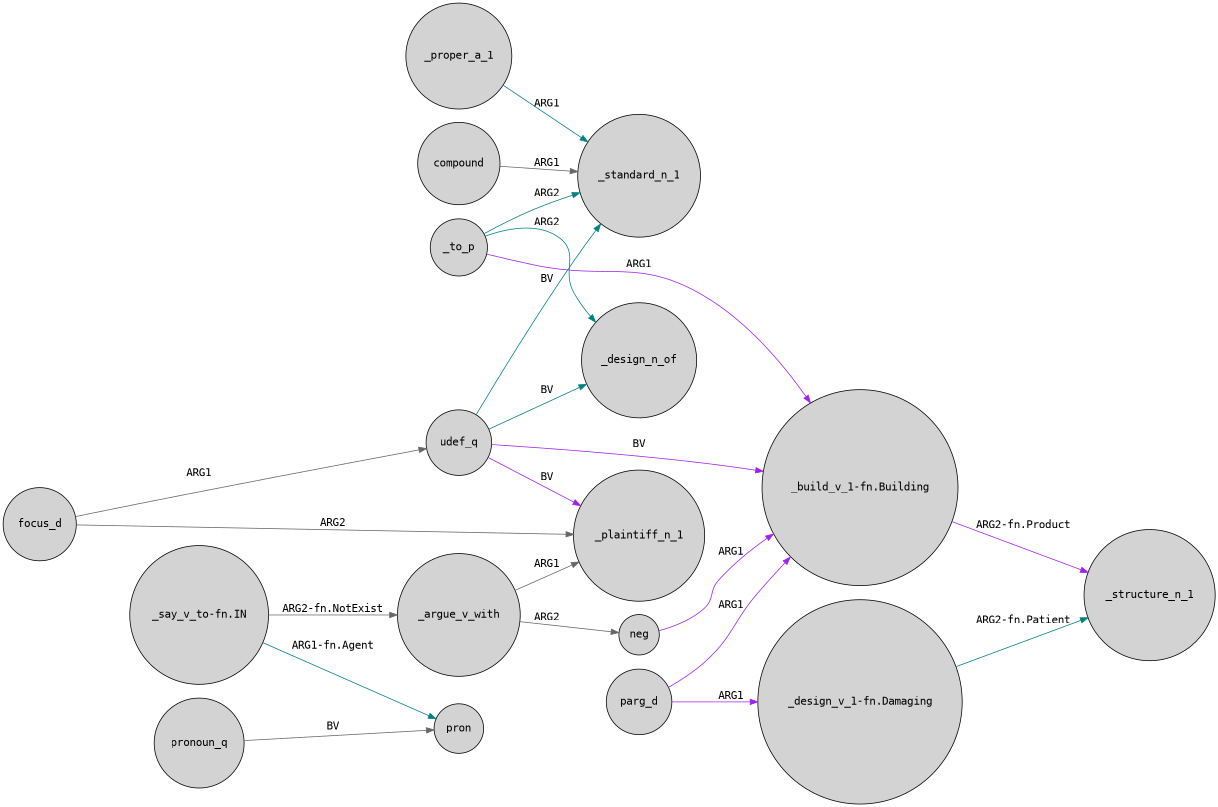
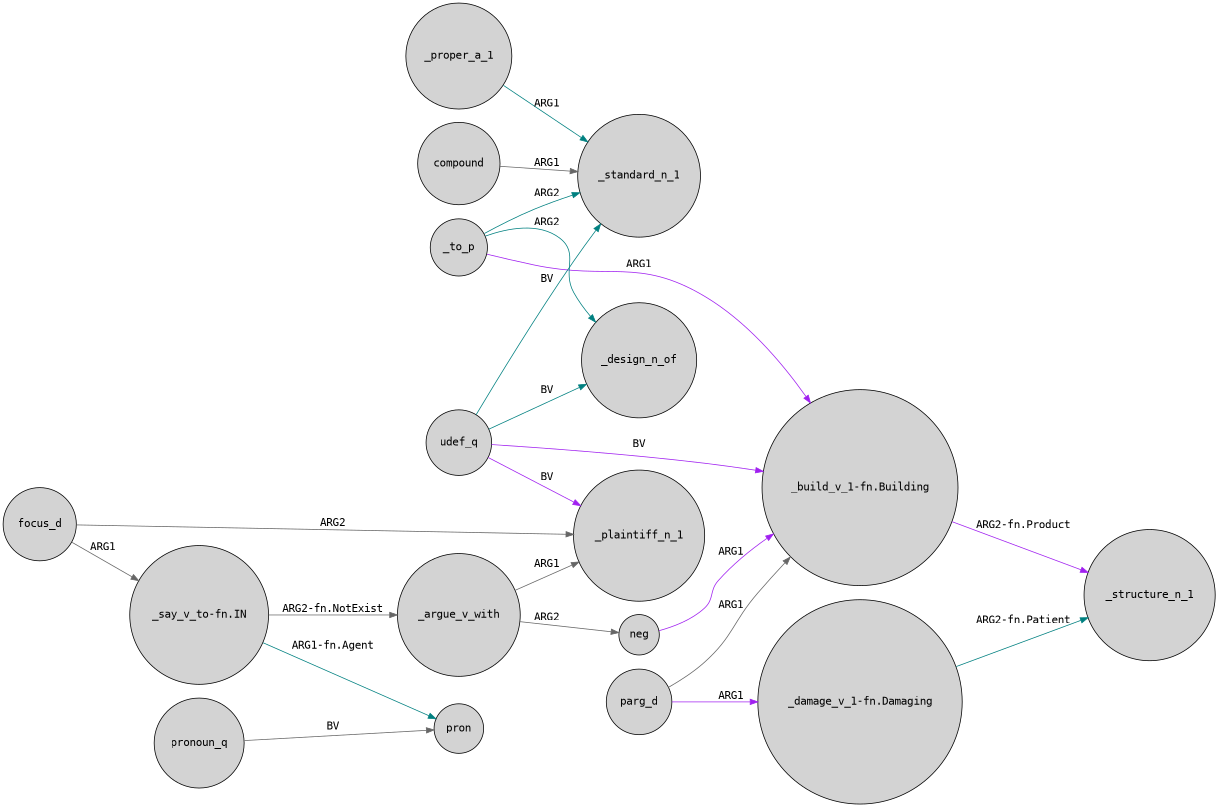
(247, 482) -> (102, 560)
(732, 630) -> (732, 630)
(860, 702) -> (860, 702)
